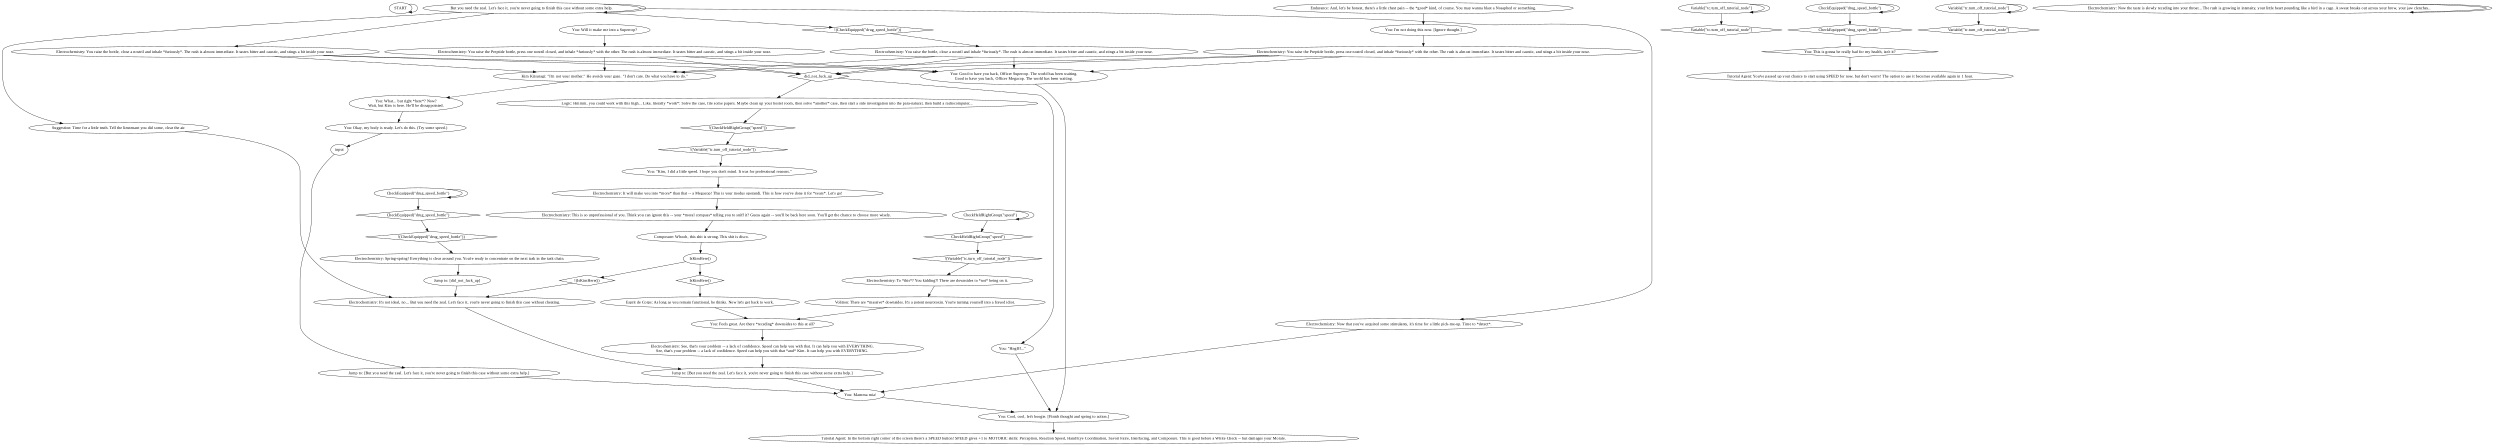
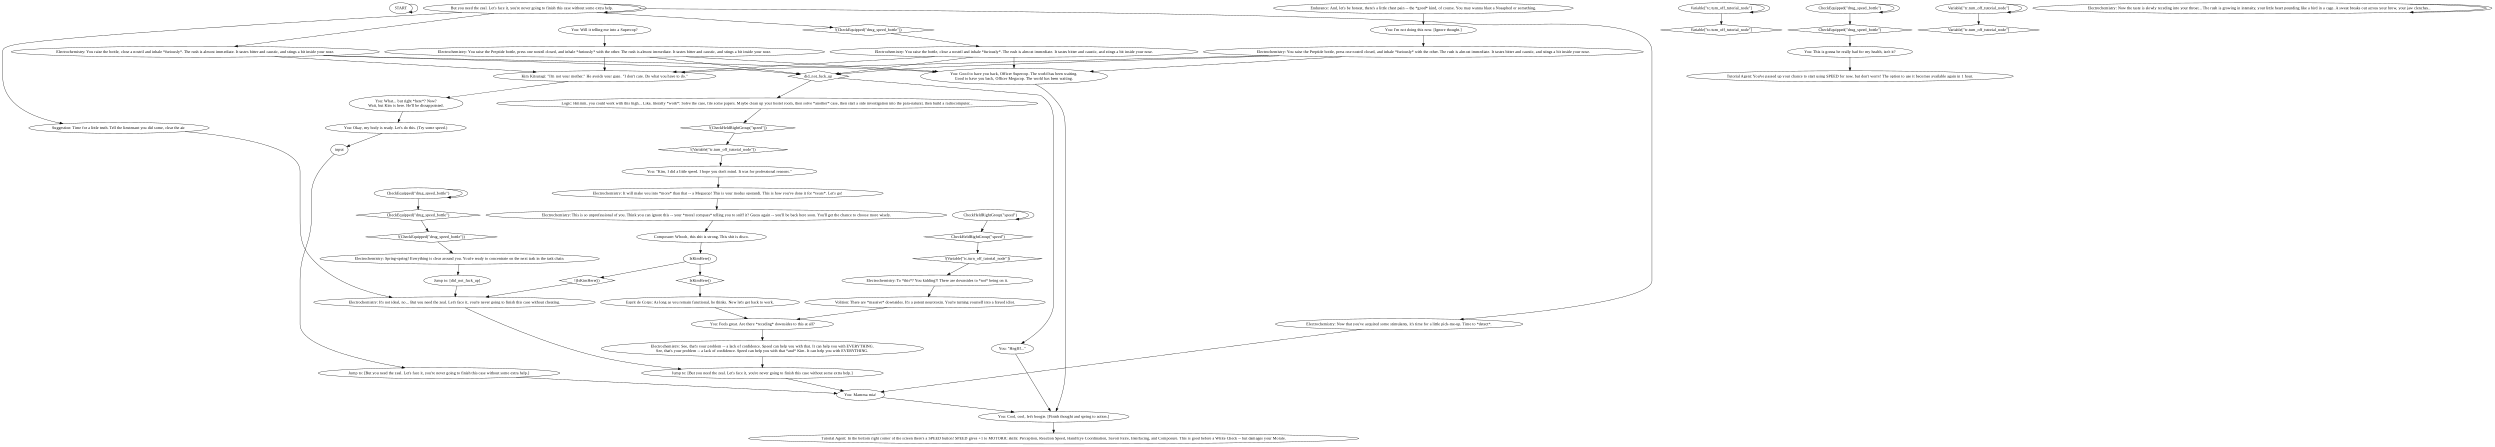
(605, 30) -> (605, 30)
(1850, 52) -> (1850, 52)
